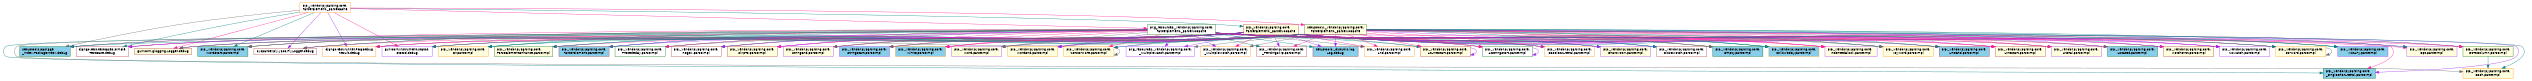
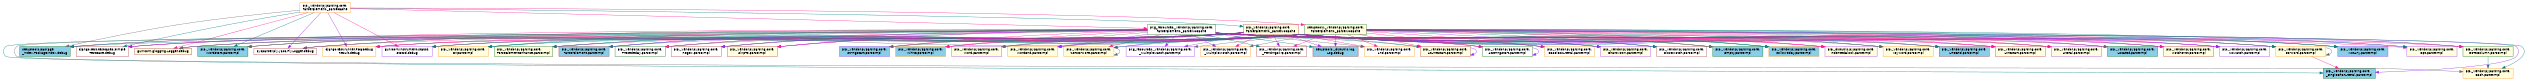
(1862, 37) -> (2324, 62)
(808, 51) -> none
(1851, 51) -> (1851, 51)
